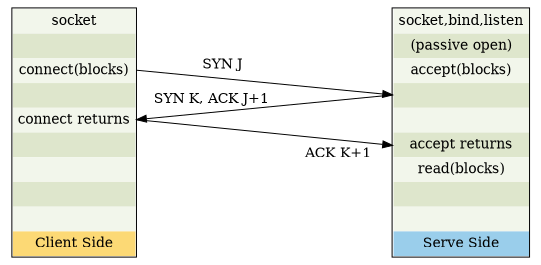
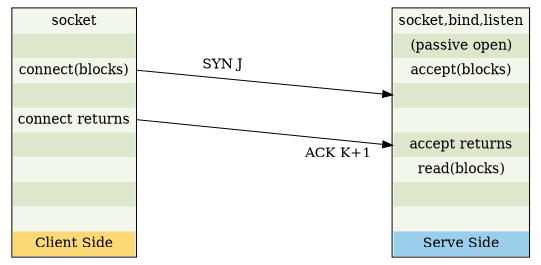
(270, 107) -> none
